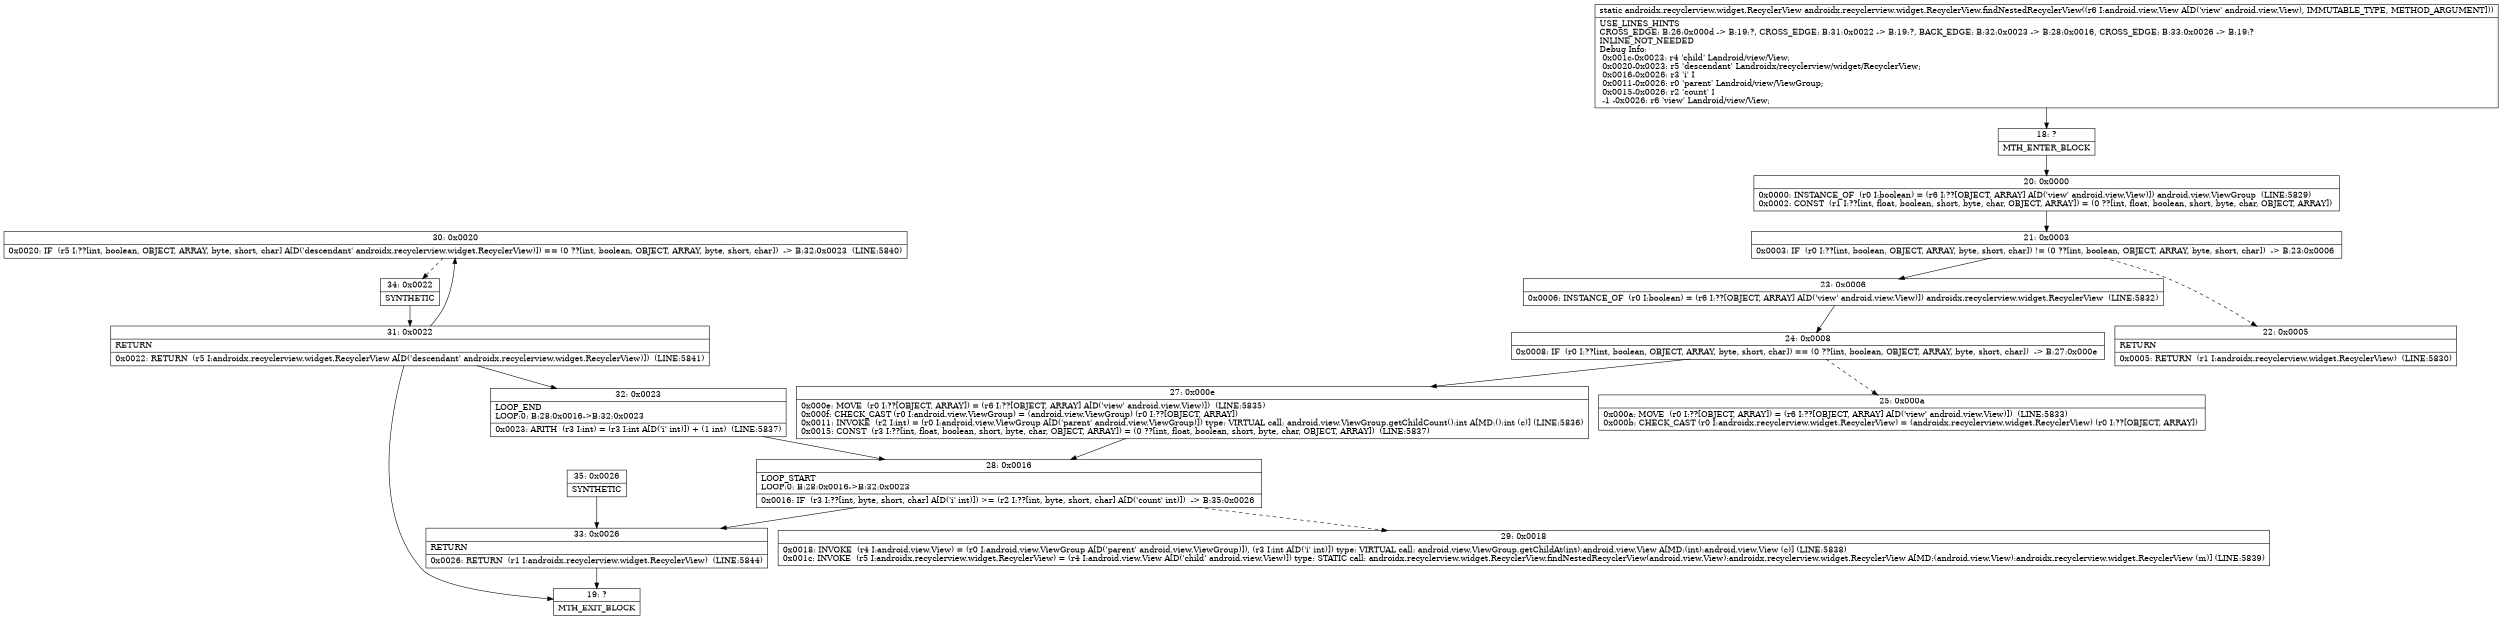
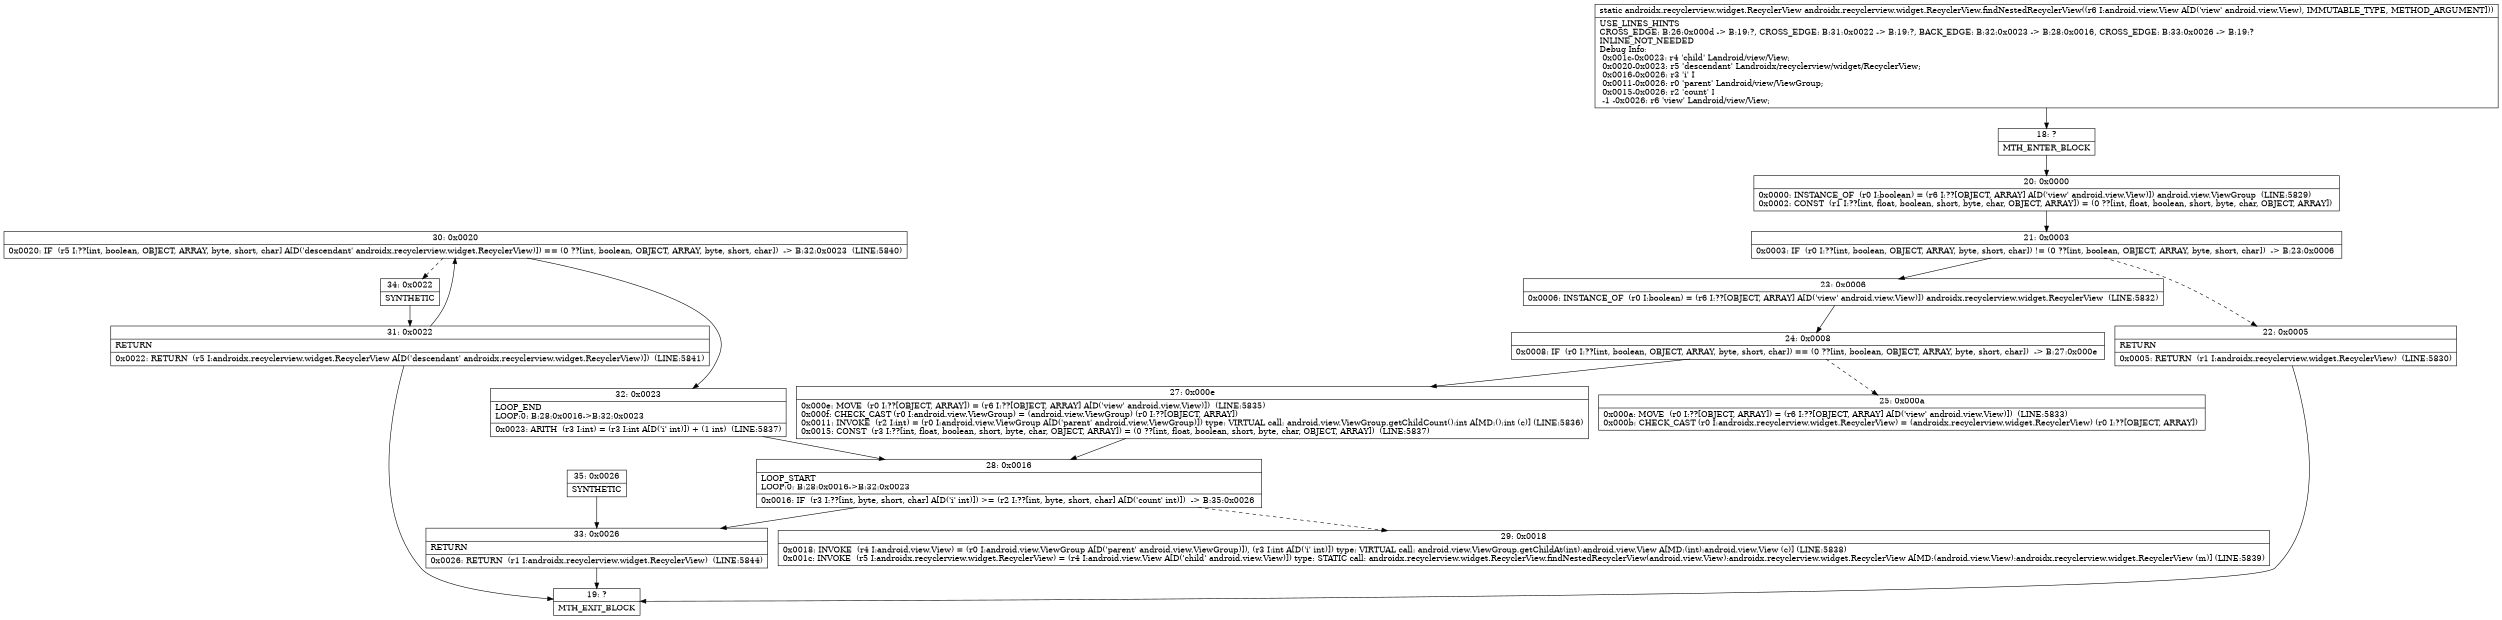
(514, 376) -> (657, 293)
none -> (1567, 595)
